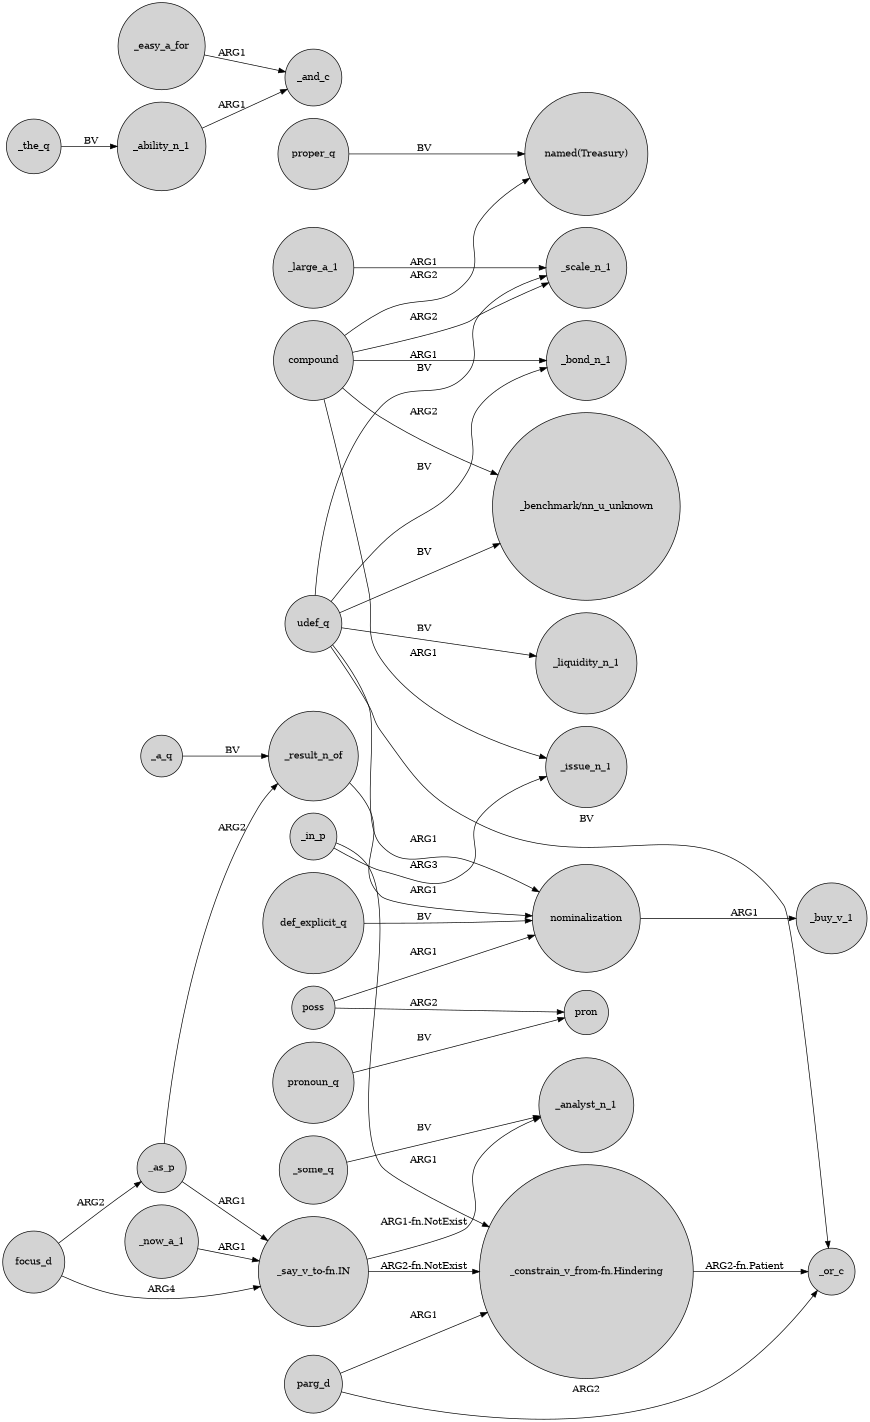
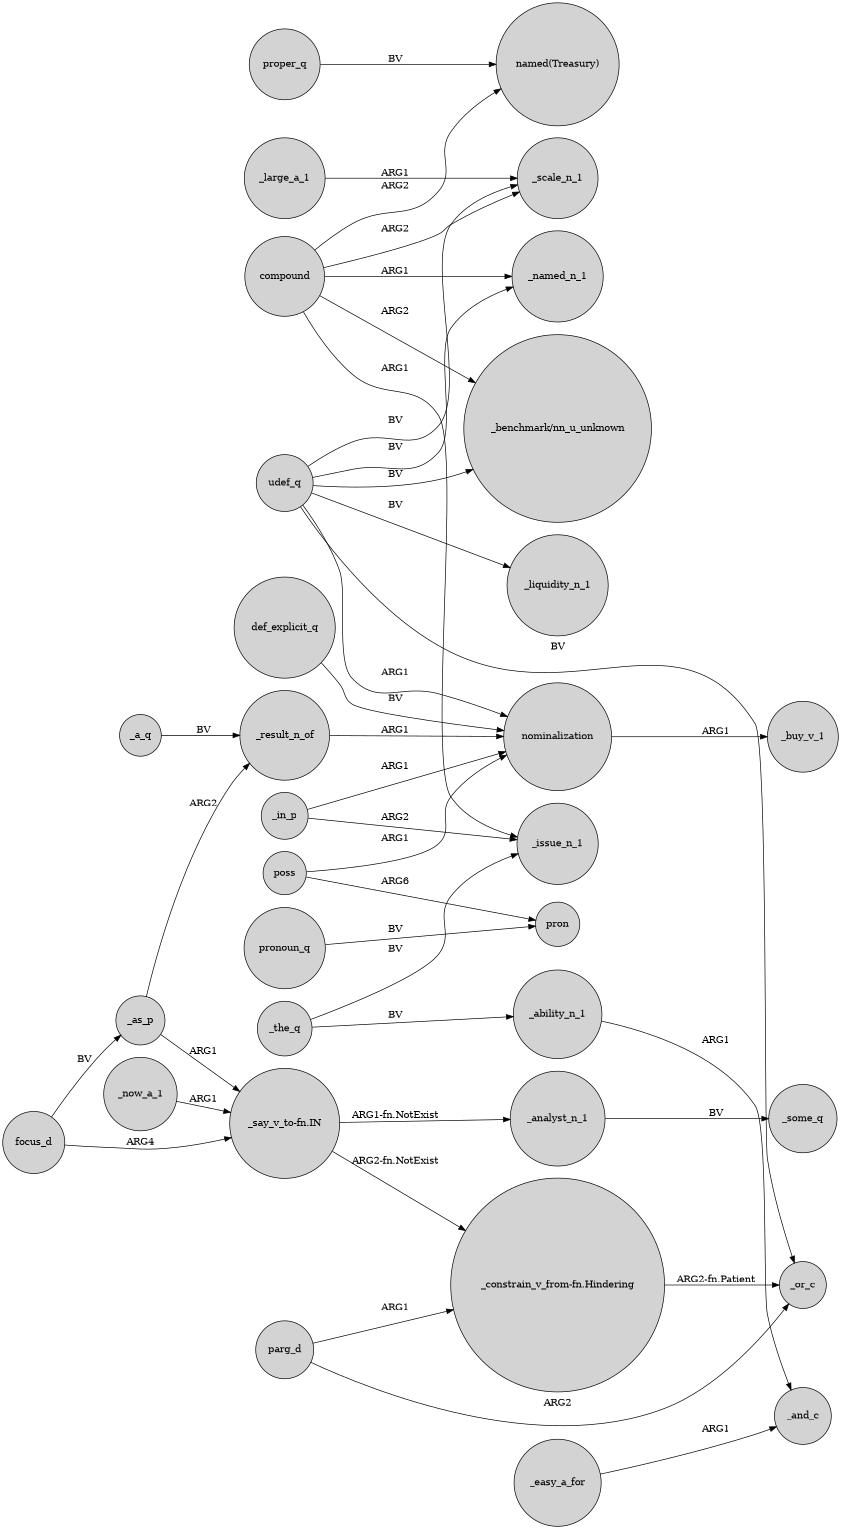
(586, 361) -> (558, 276)
(424, 866) -> (395, 818)
none -> (435, 958)
(424, 1003) -> (395, 882)
(371, 1055) -> (403, 781)
(440, 1140) -> (683, 1119)
(91, 1203) -> (84, 1060)
